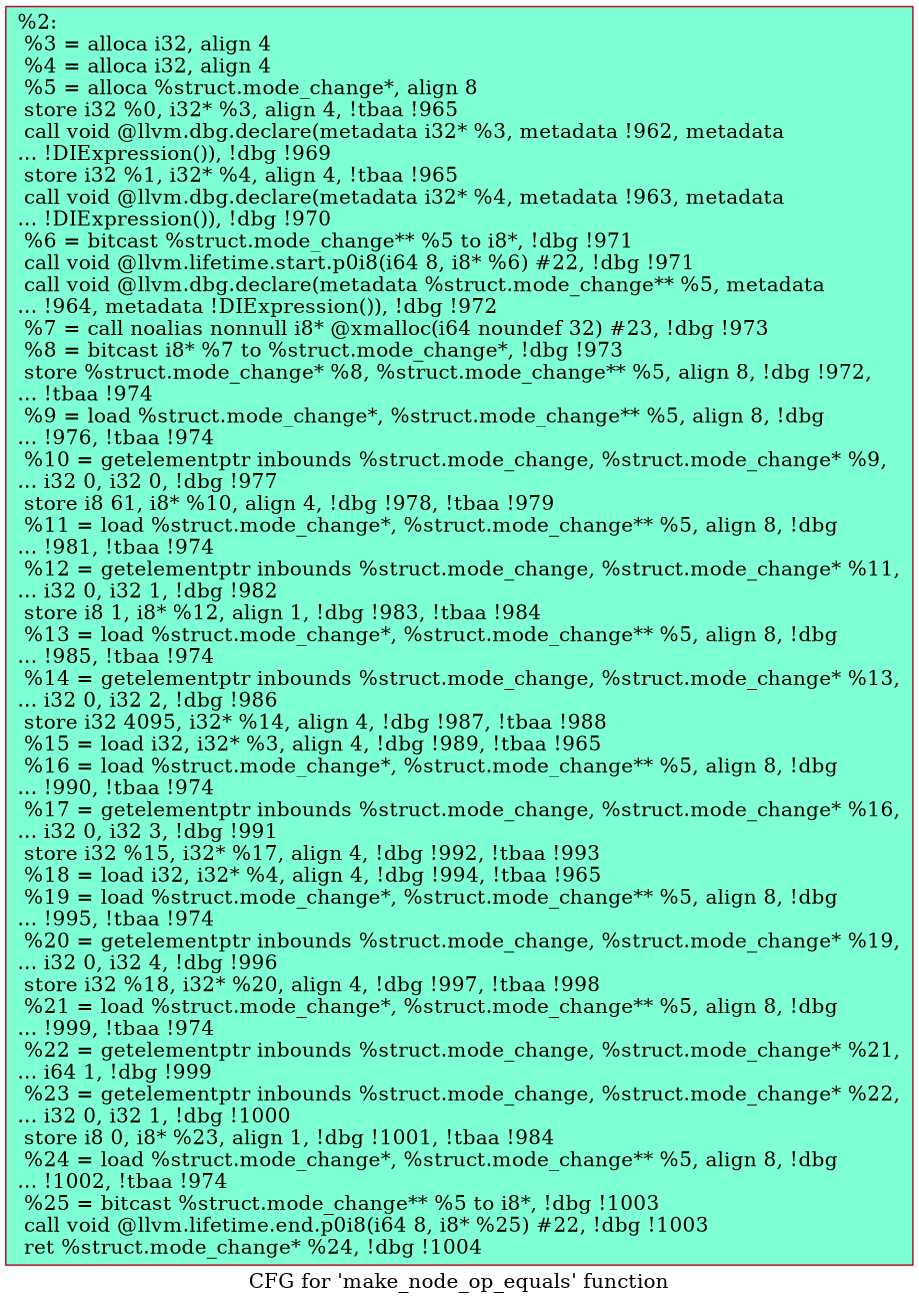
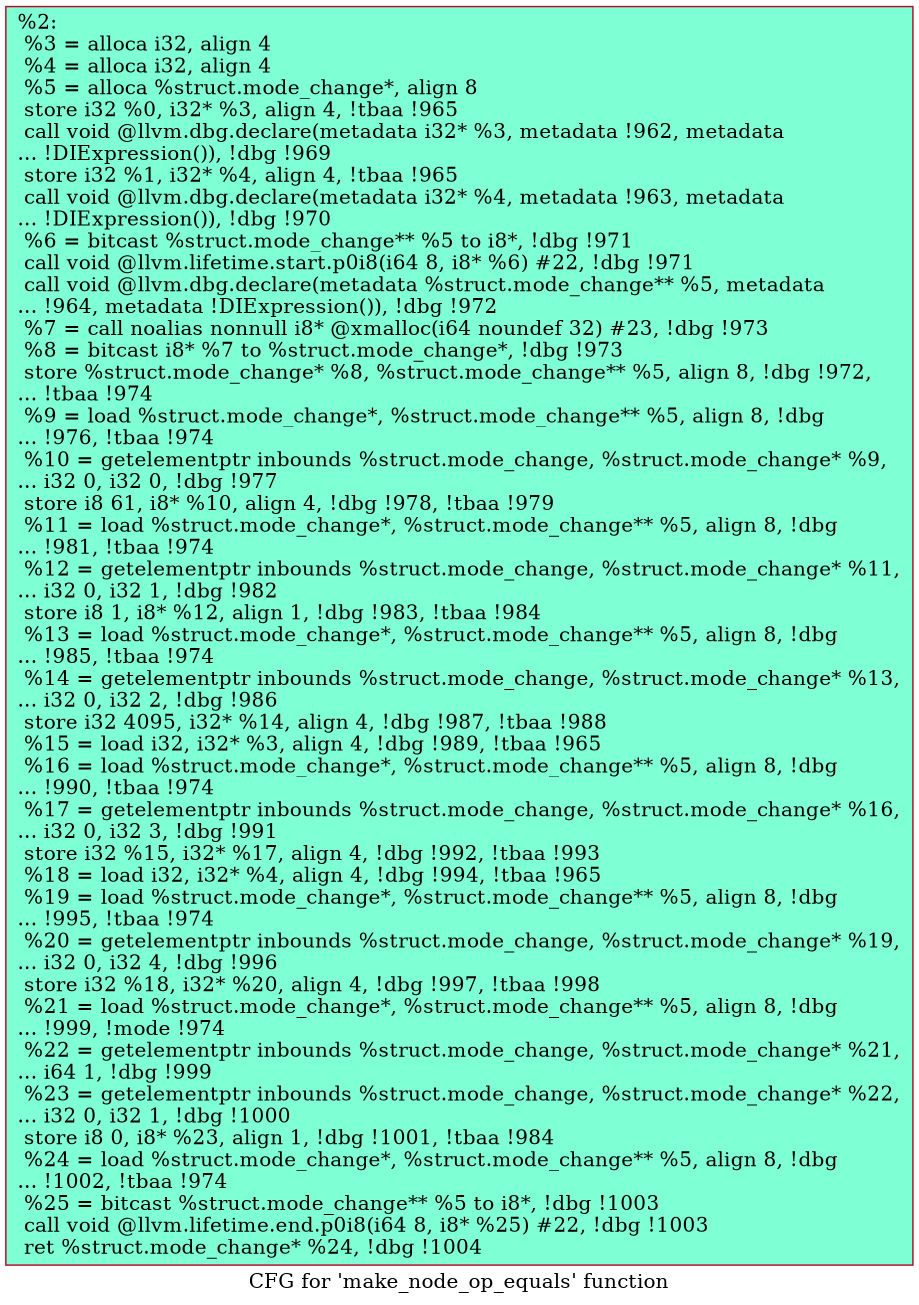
(117, 1029) -> (122, 1029)
